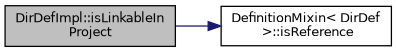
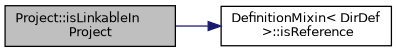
(90, 26) -> (90, 26)
